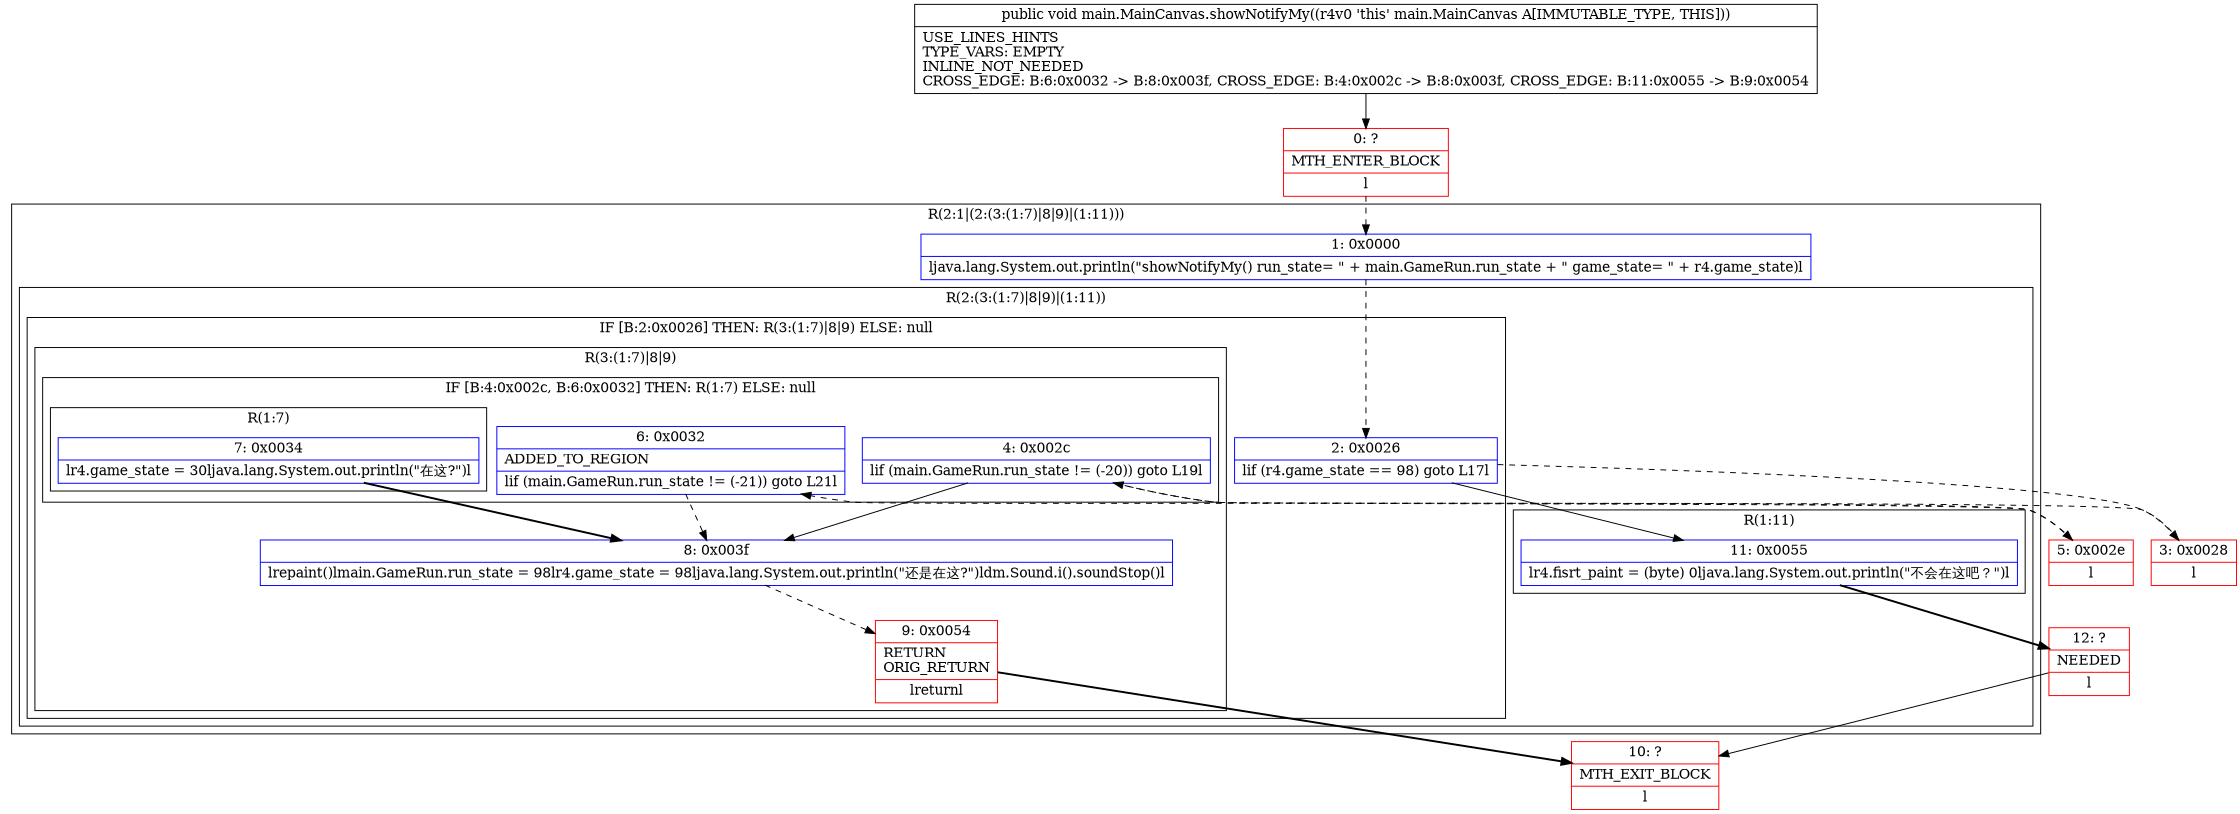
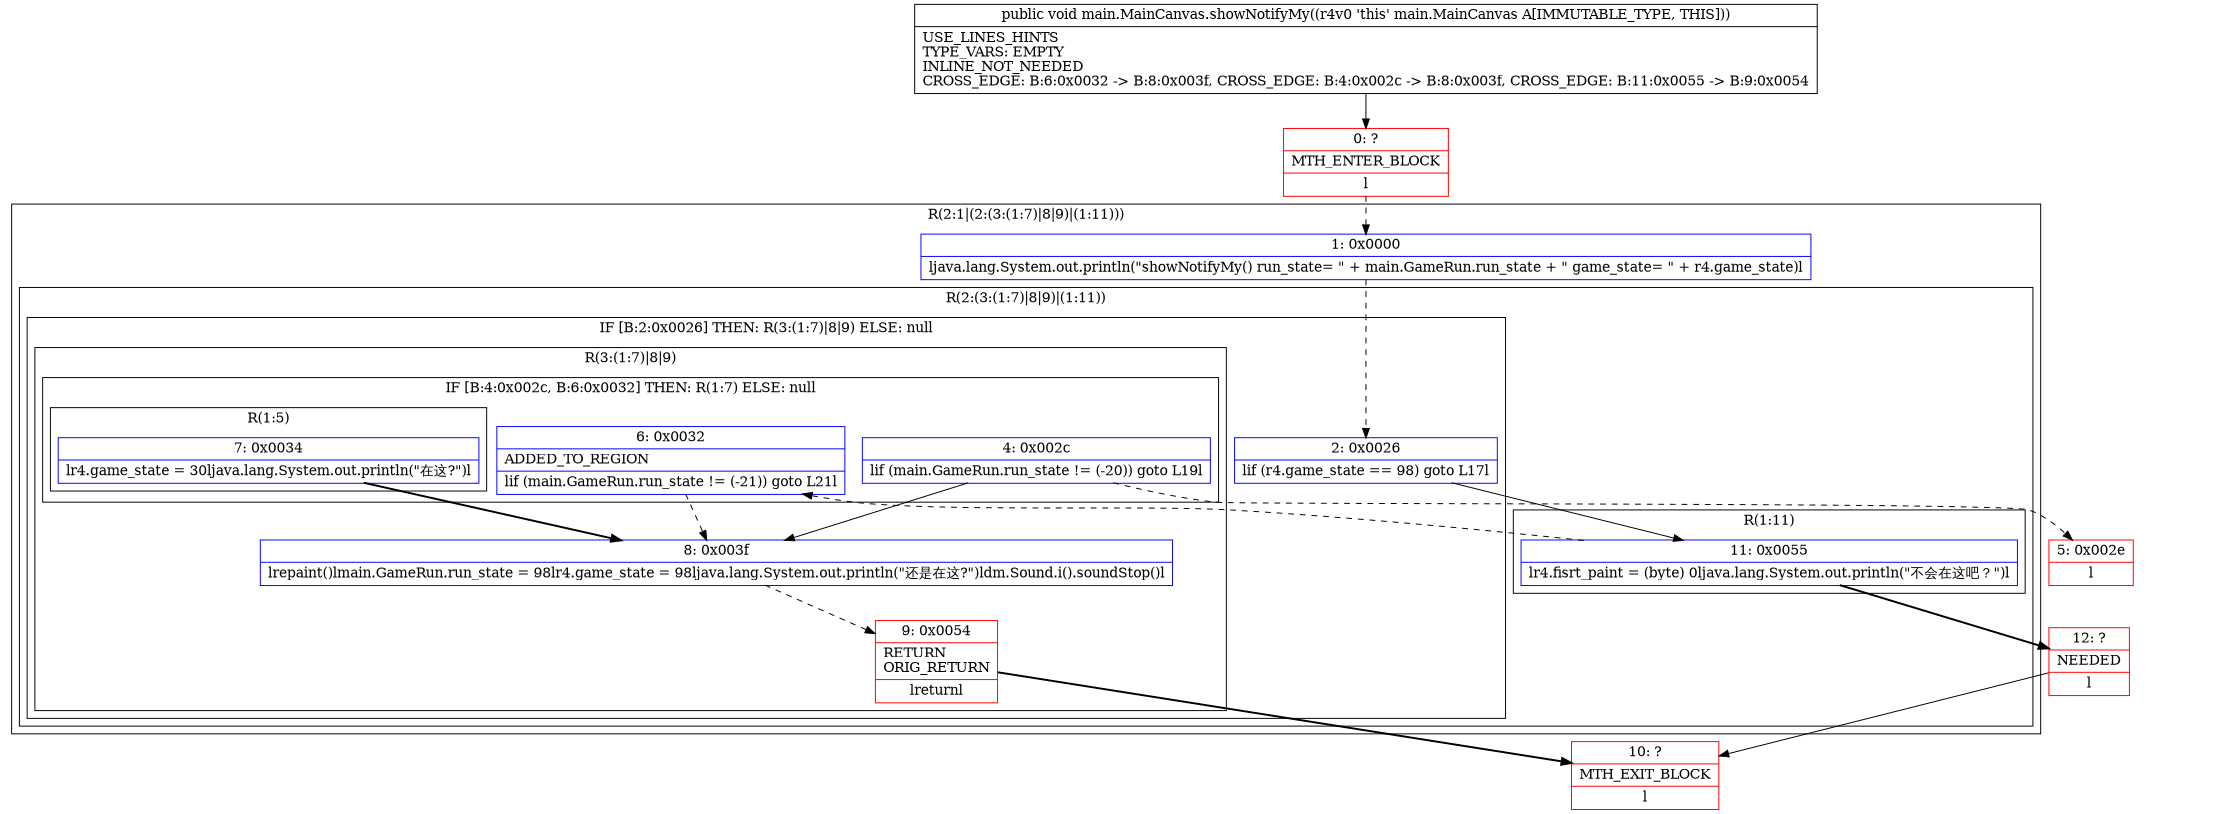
(269, 419) -> (269, 419)
(1446, 503) -> (1198, 509)
(2194, 563) -> none
